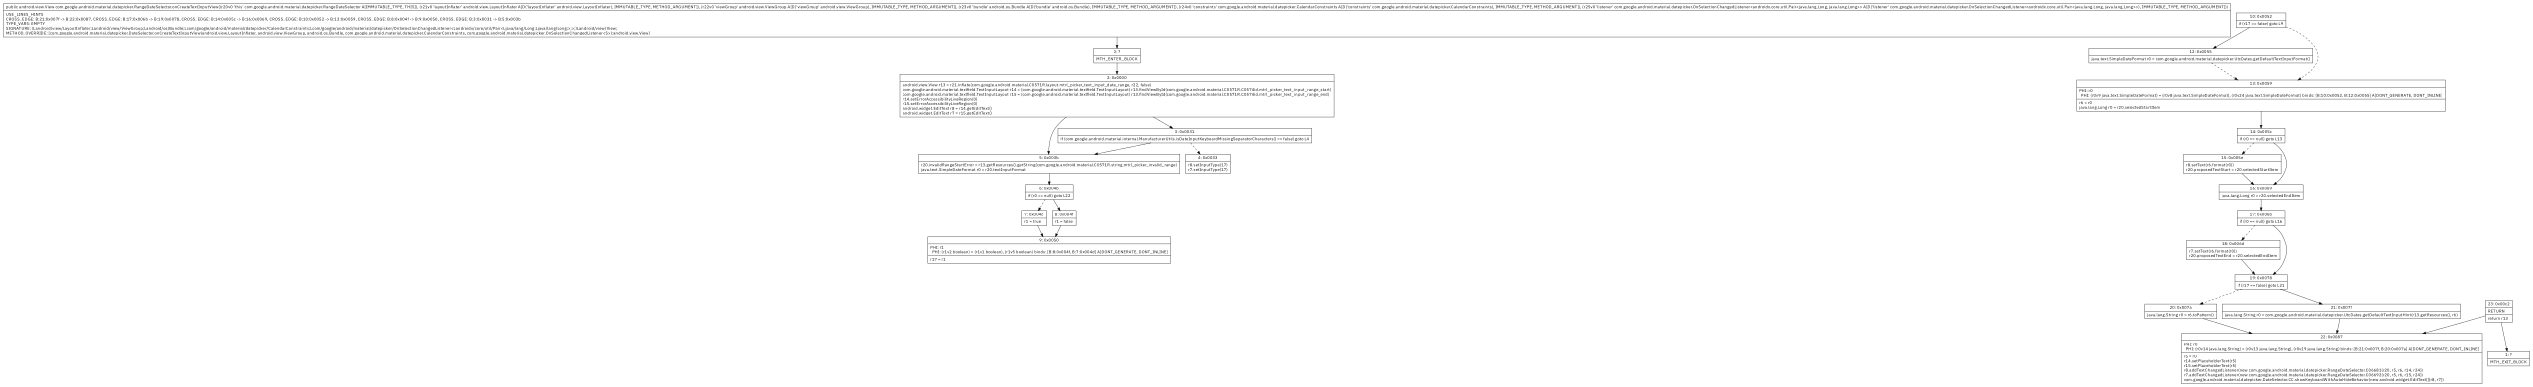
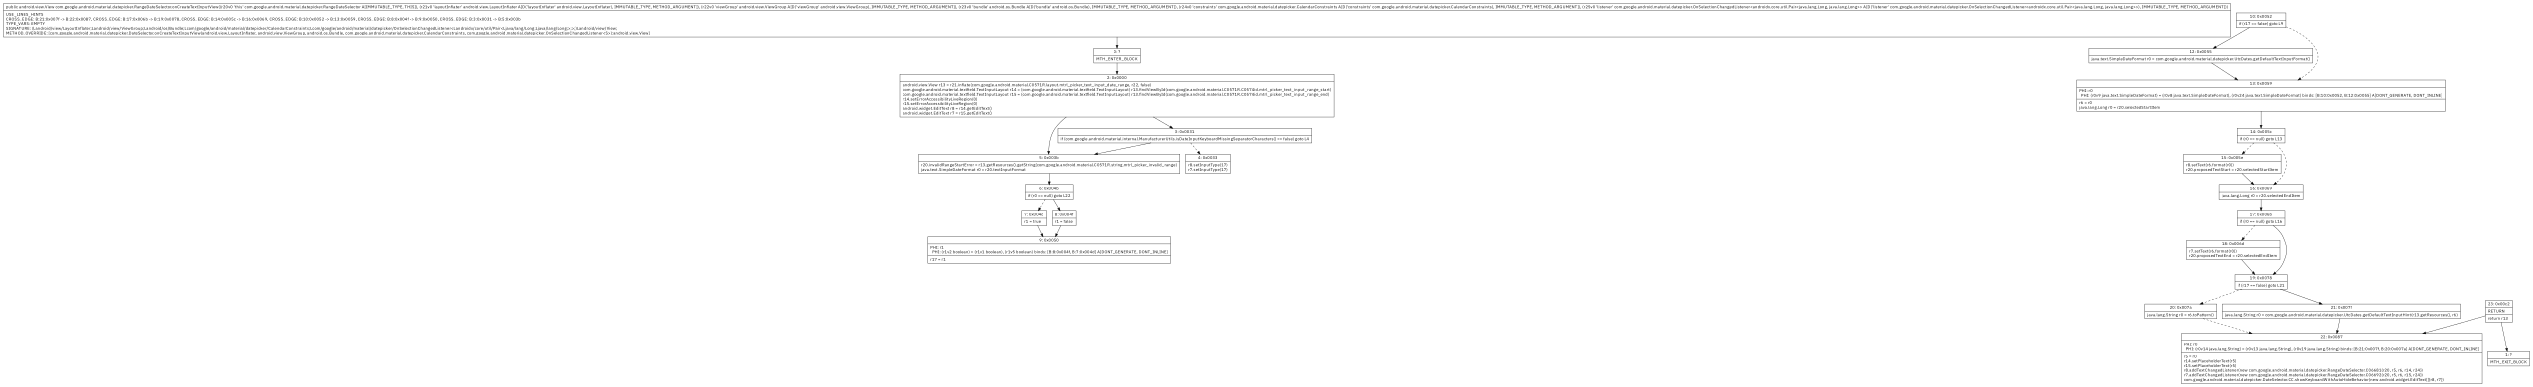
(2223, 71) -> (2223, 71)
(2287, 162) -> (2287, 162)
(2226, 326) -> (2226, 326)
